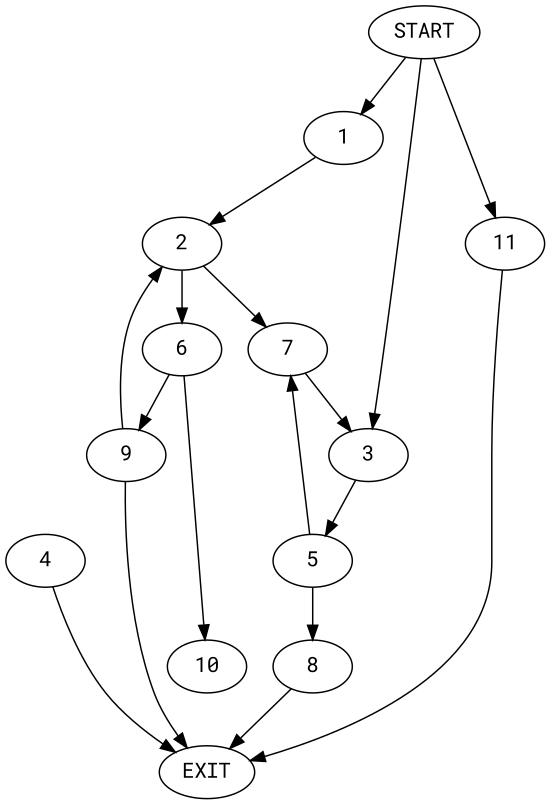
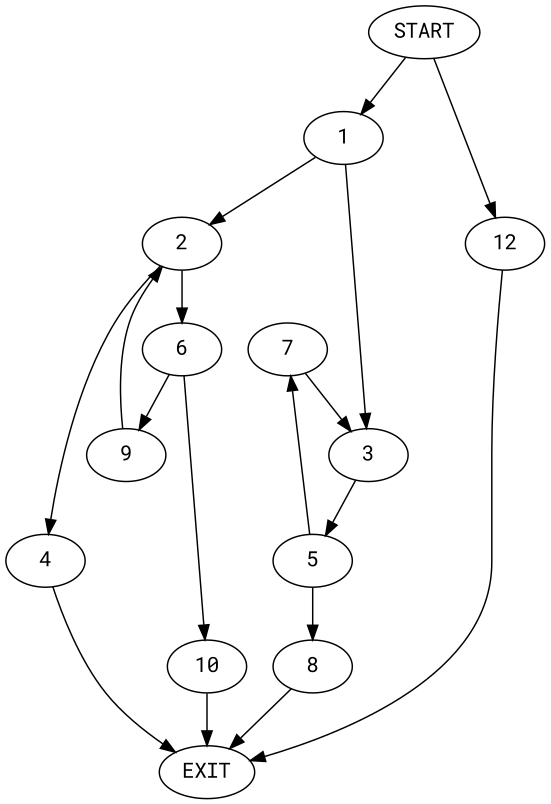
(399, 236) -> (355, 289)
(505, 244) -> (505, 244)
(229, 291) -> (86, 384)
(134, 613) -> (207, 712)
